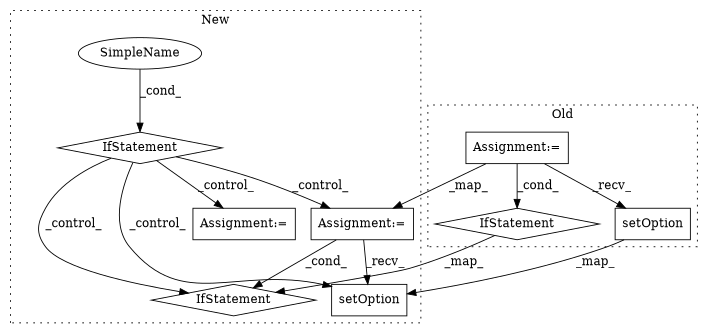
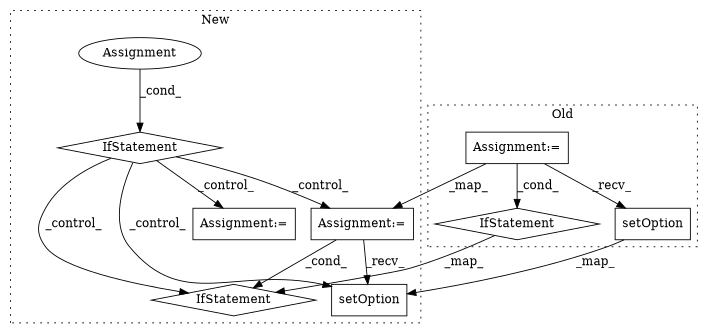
(140, 53) -> (140, 53)
